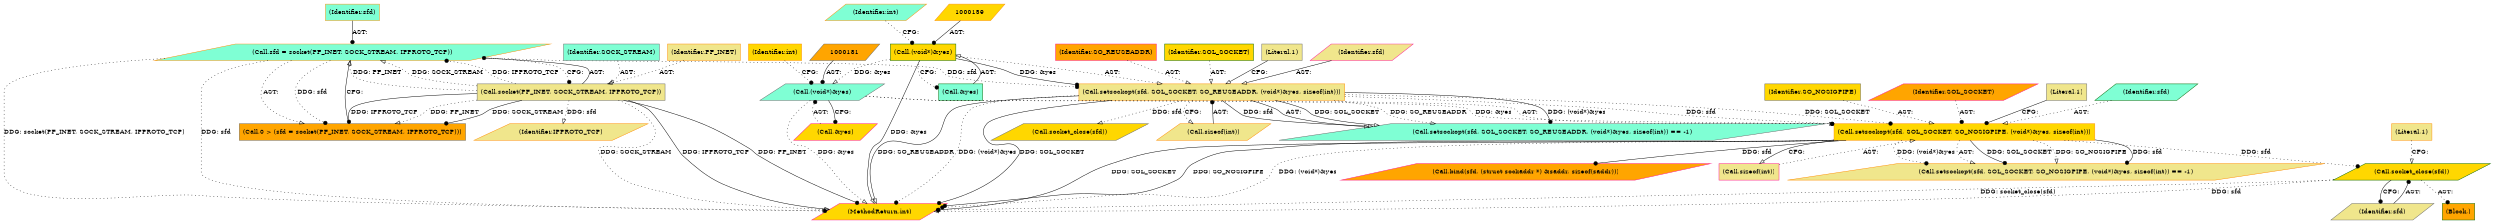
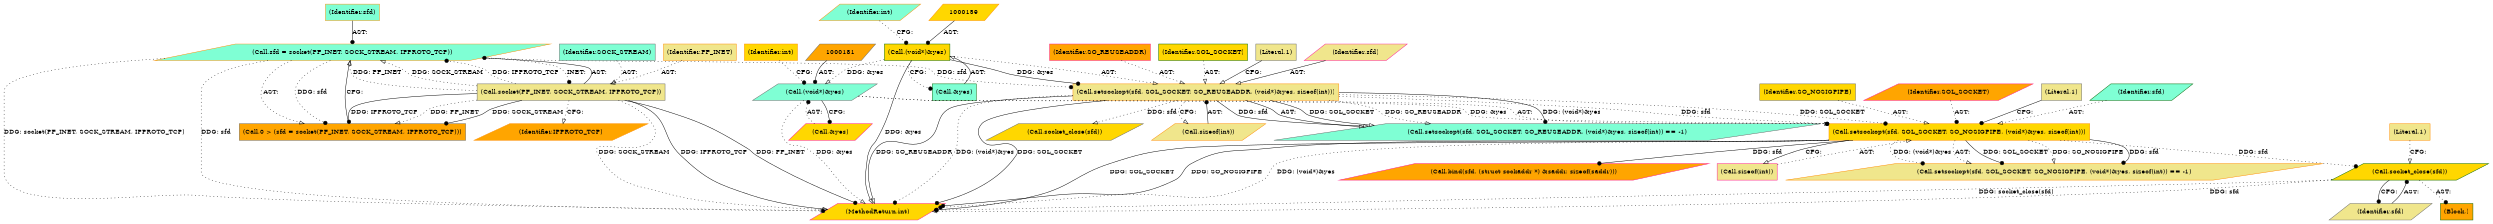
(576, 72) -> (578, 72)
(582, 112) -> (576, 112)
(561, 132) -> (561, 132)
